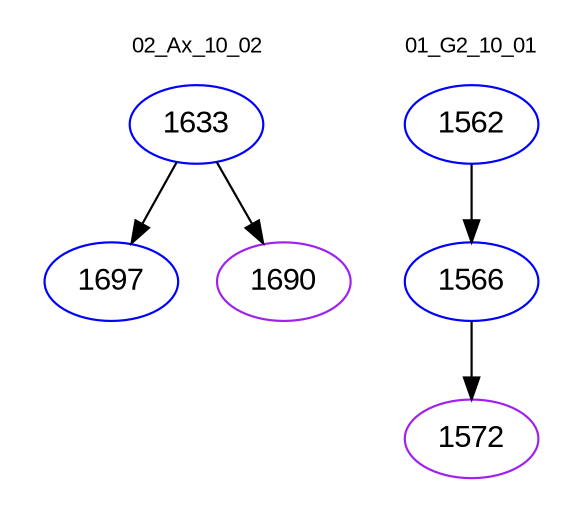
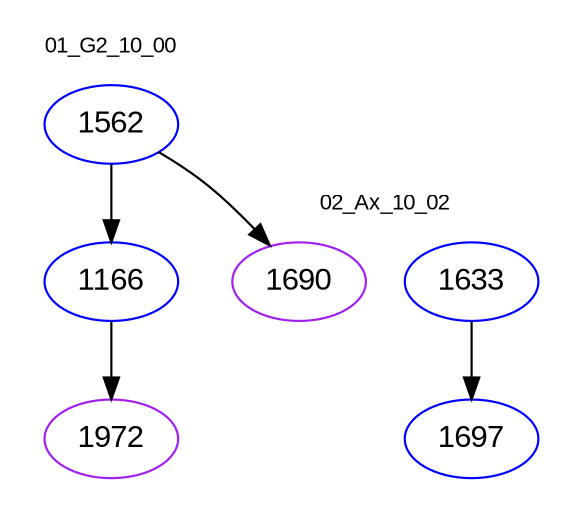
(472, 47) -> (111, 47)
(234, 193) -> (228, 203)
(472, 282) -> (111, 282)
(472, 439) -> (111, 439)
